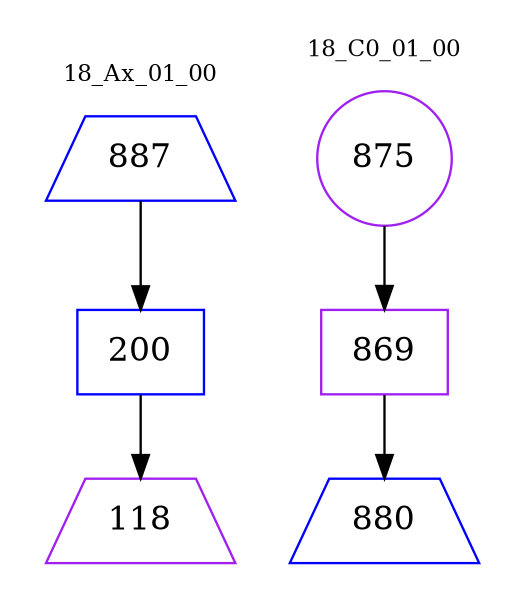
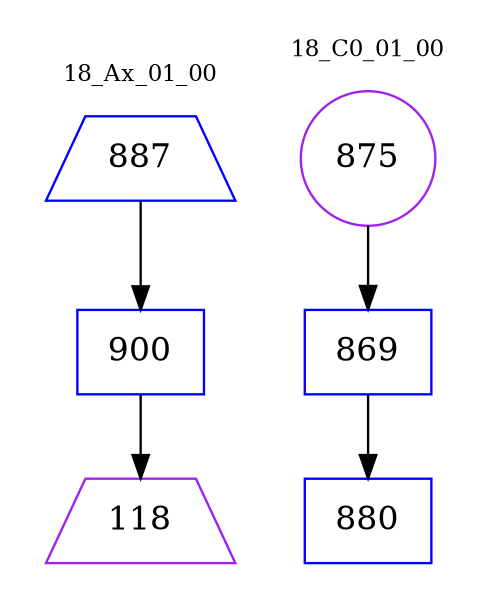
(141, 352) -> (141, 352)
(384, 352) -> (368, 352)
(384, 521) -> (368, 521)
